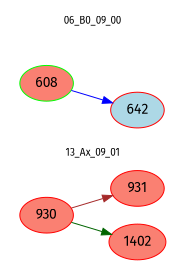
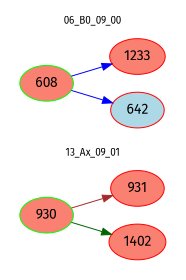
none -> (137, 57)
(47, 215) -> (47, 215)
